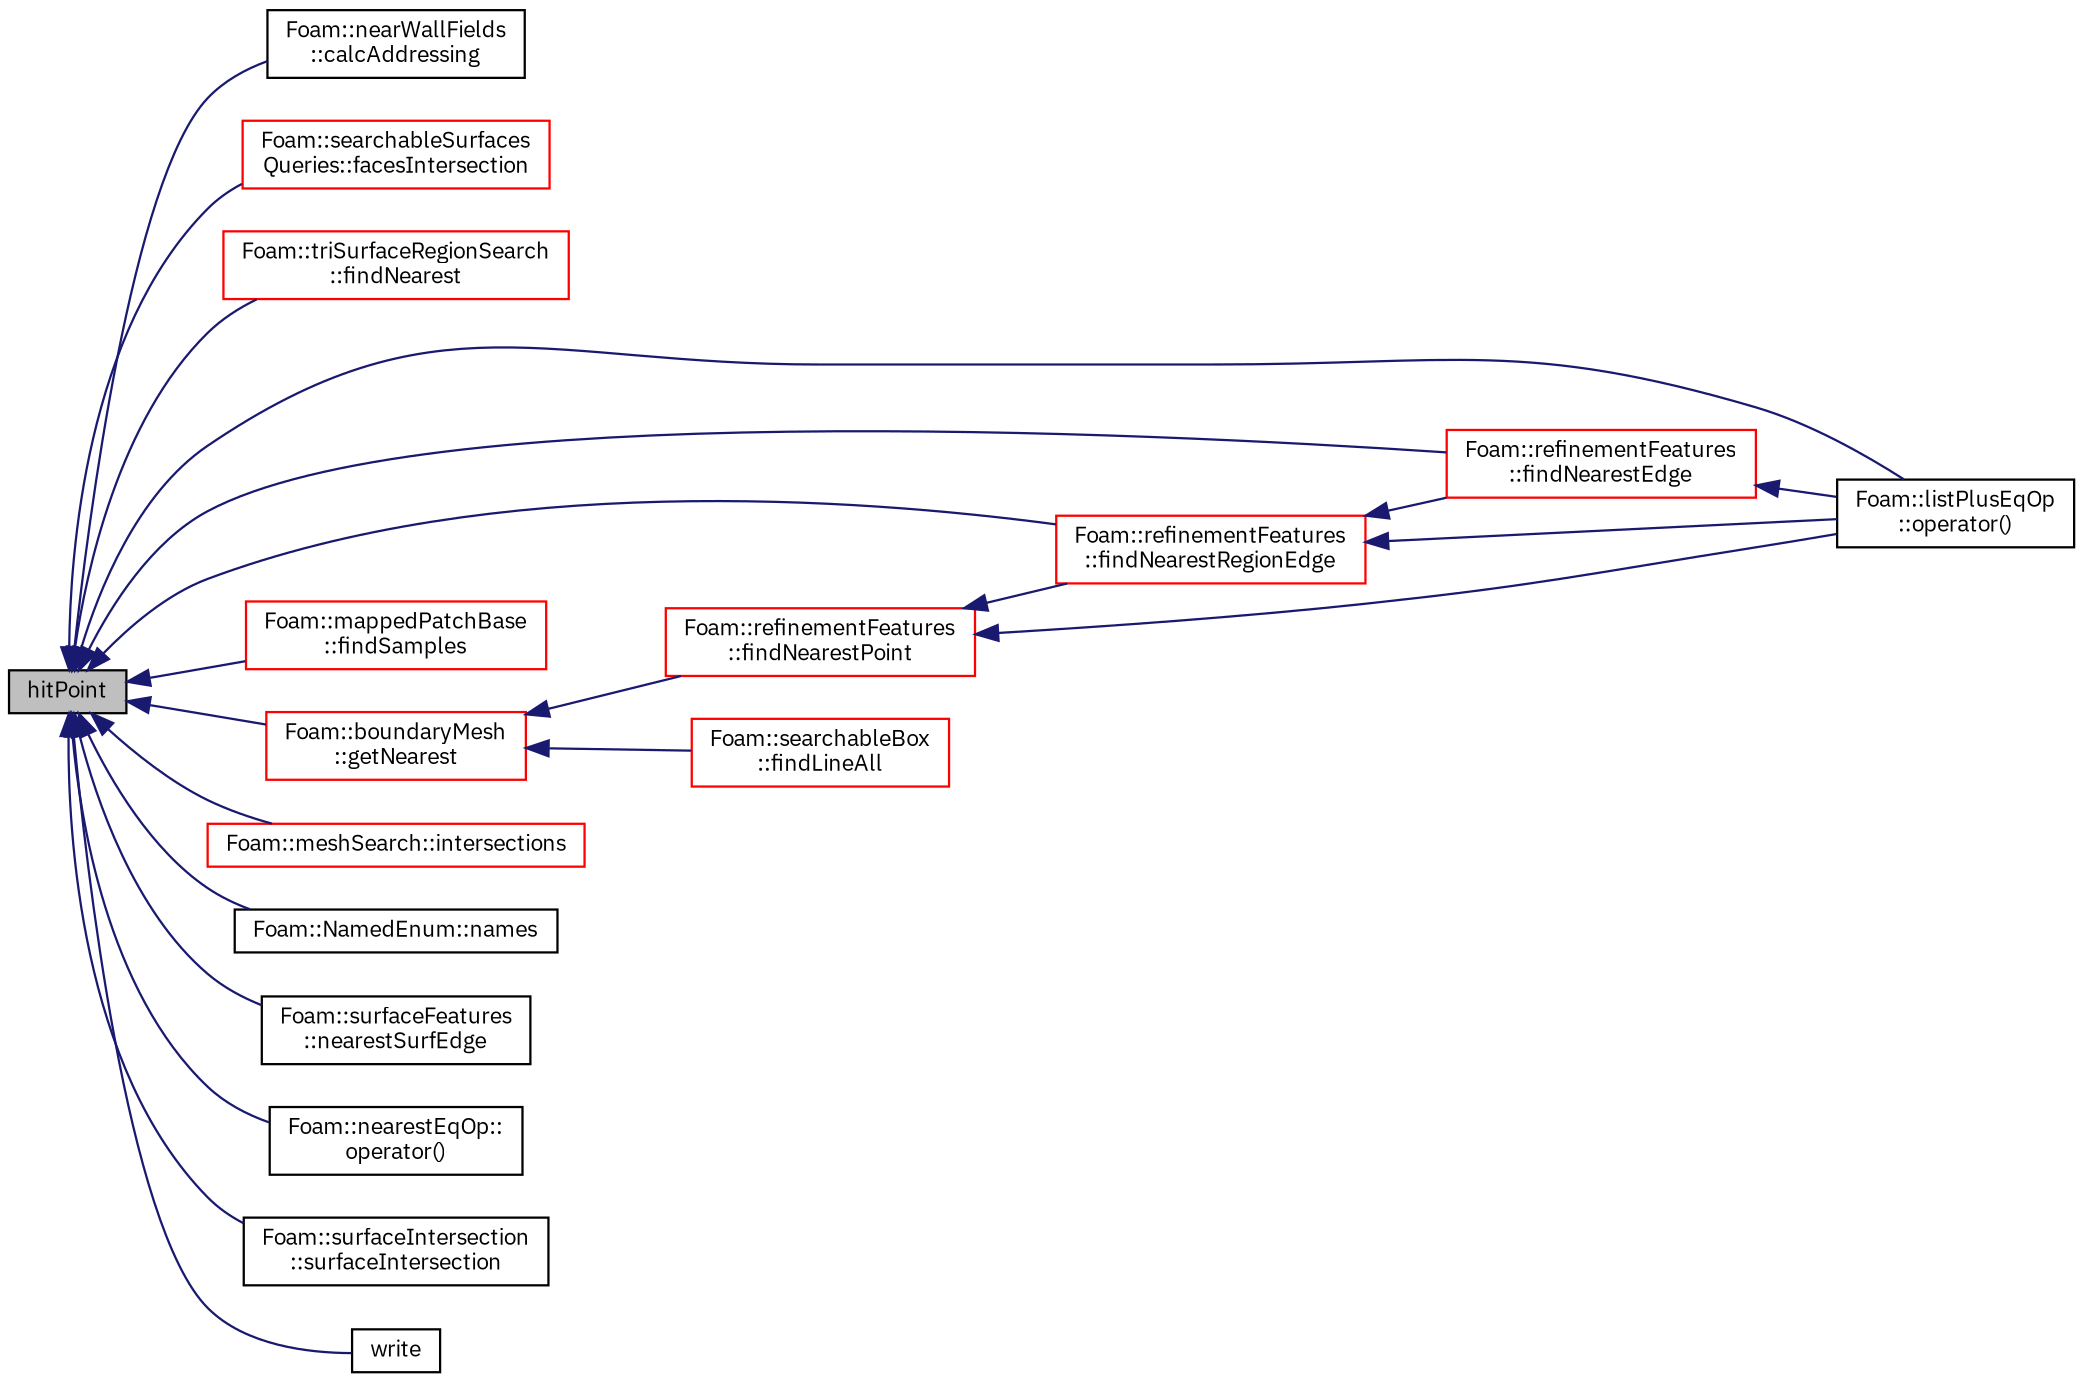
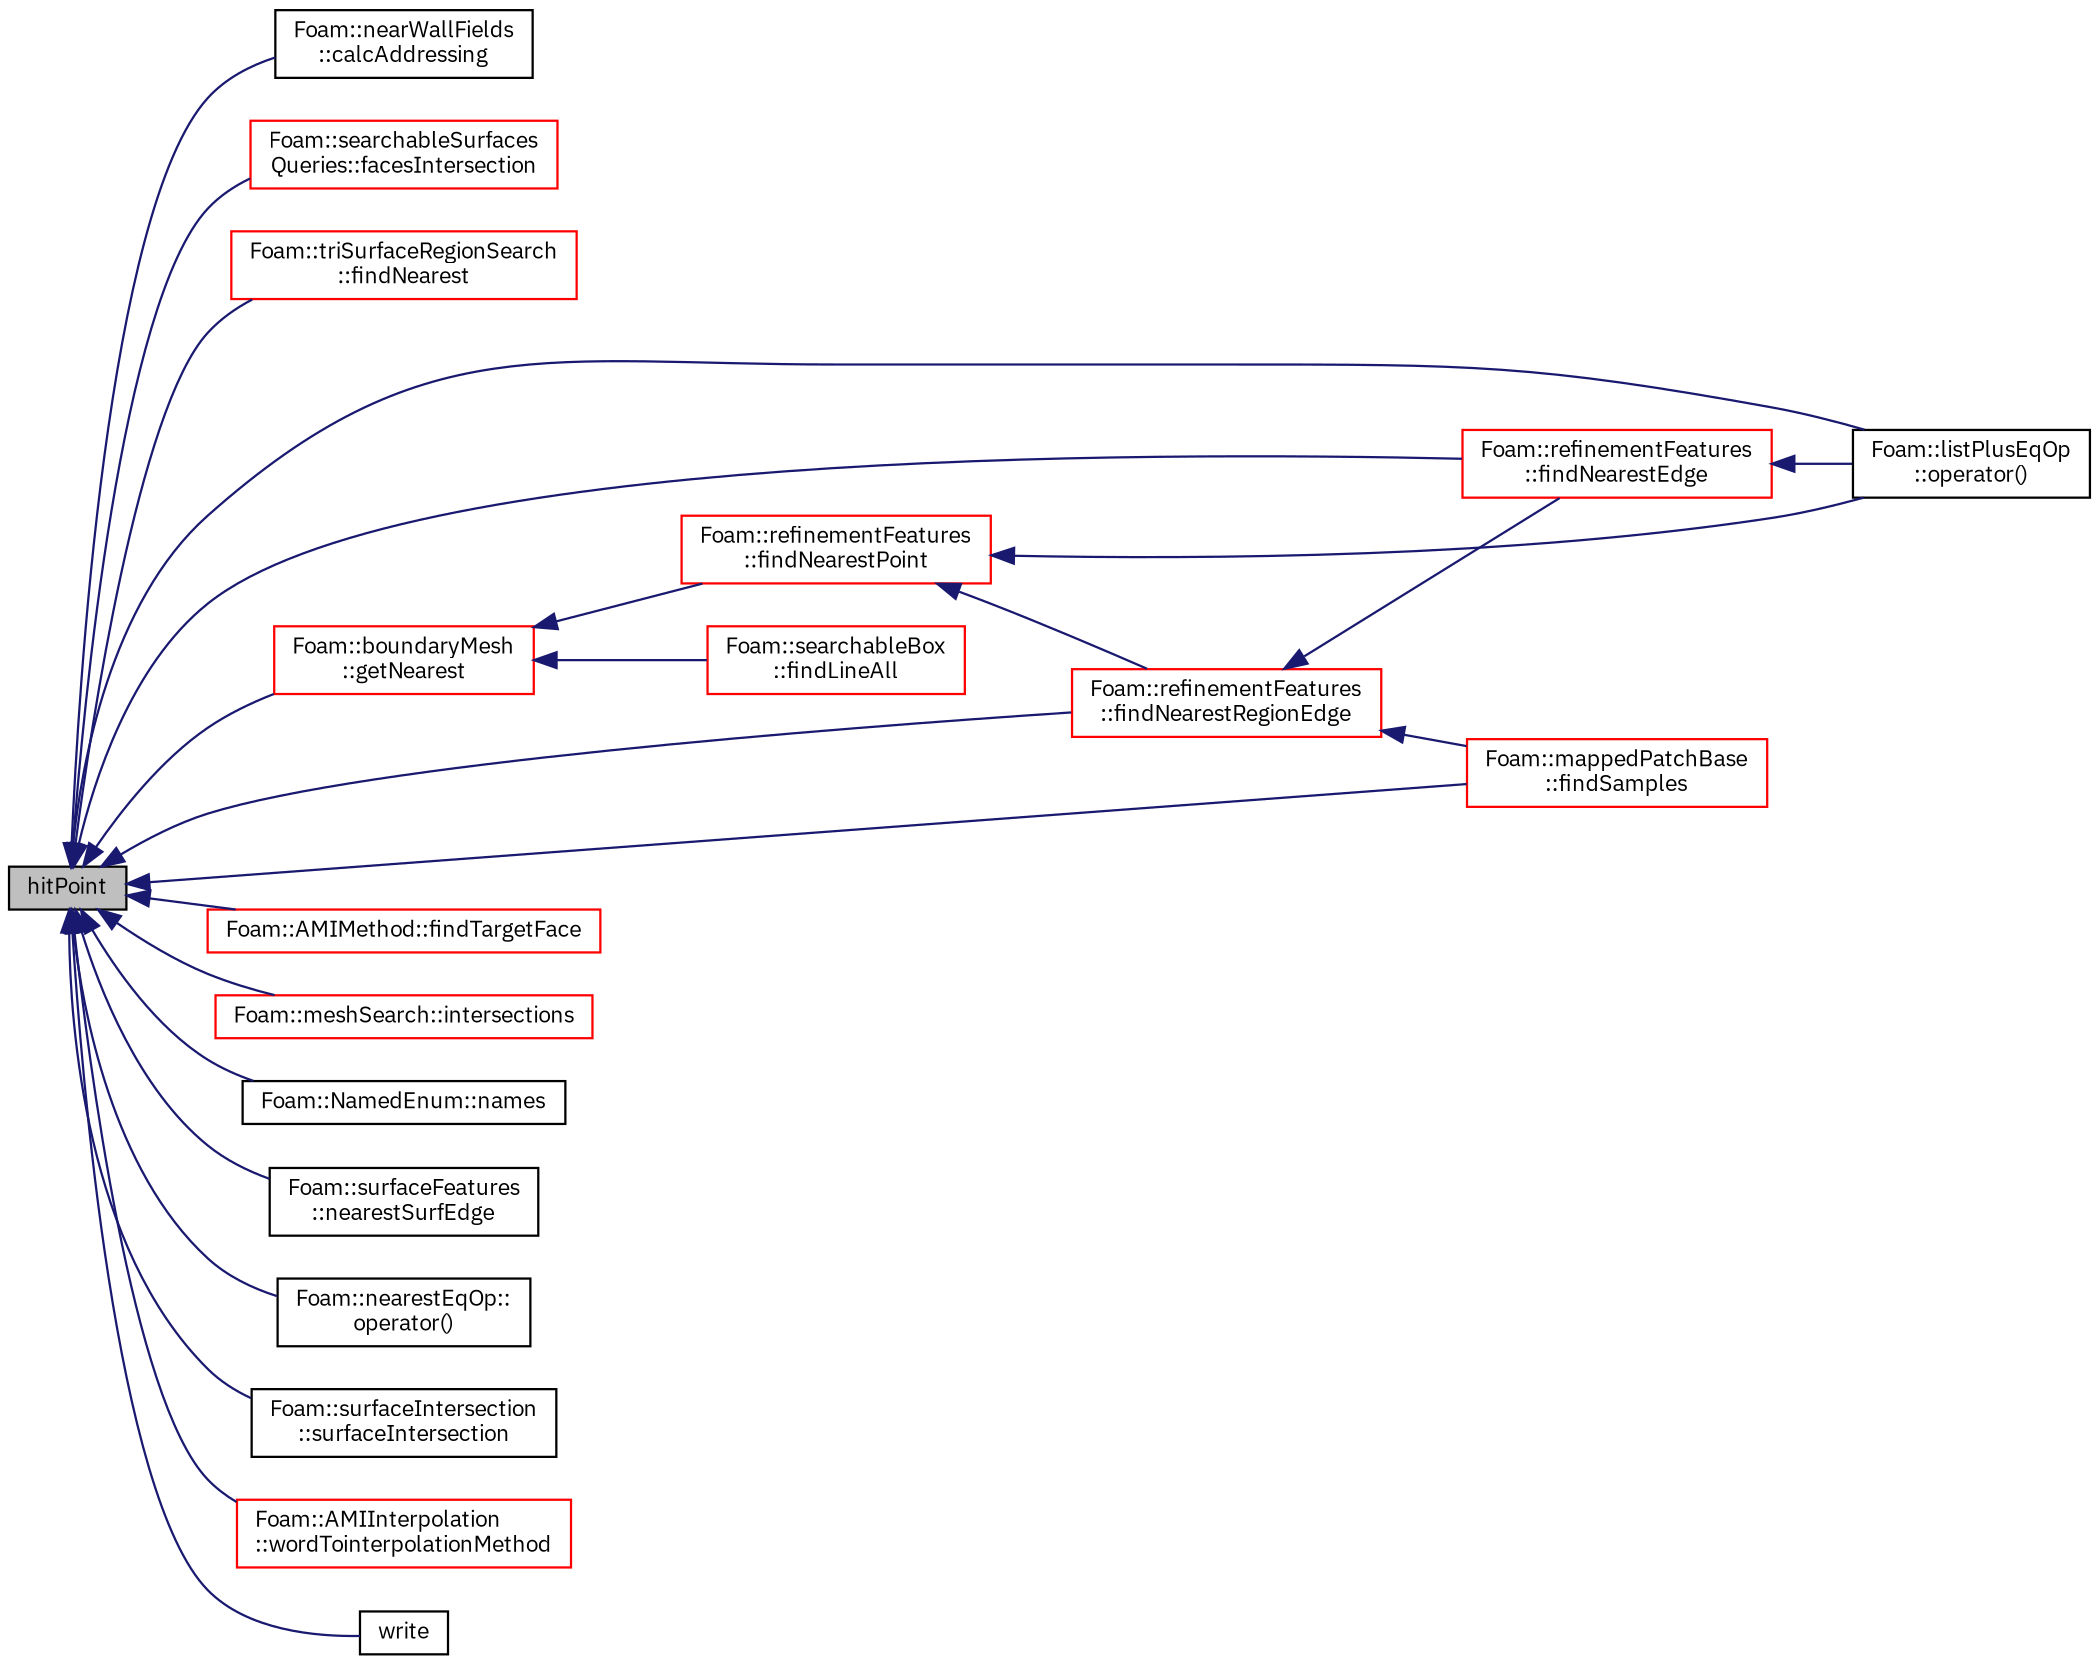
(1613, 530) -> (1435, 740)
none -> (404, 931)
none -> (404, 1534)
